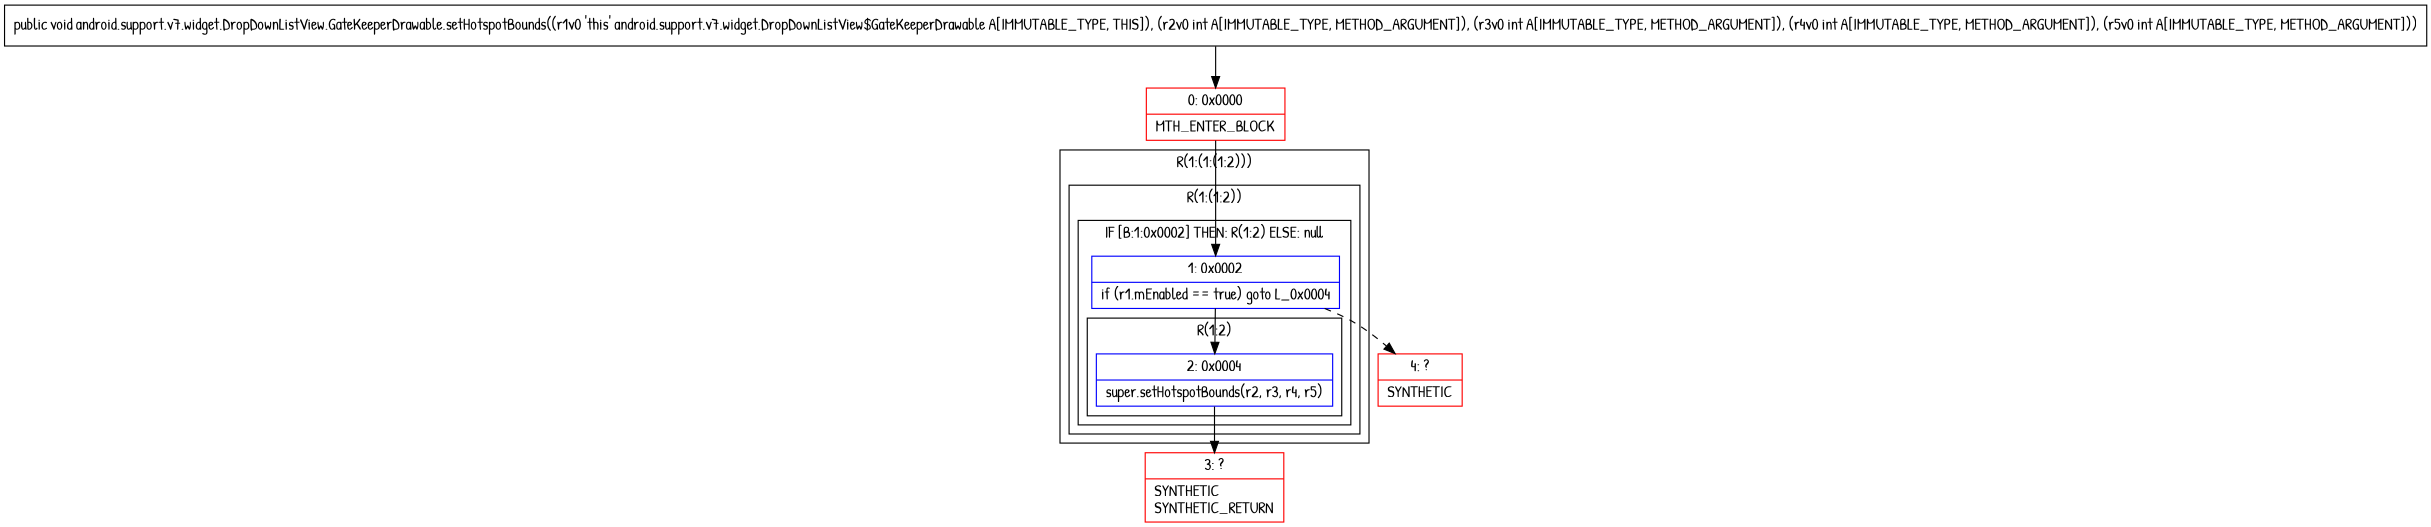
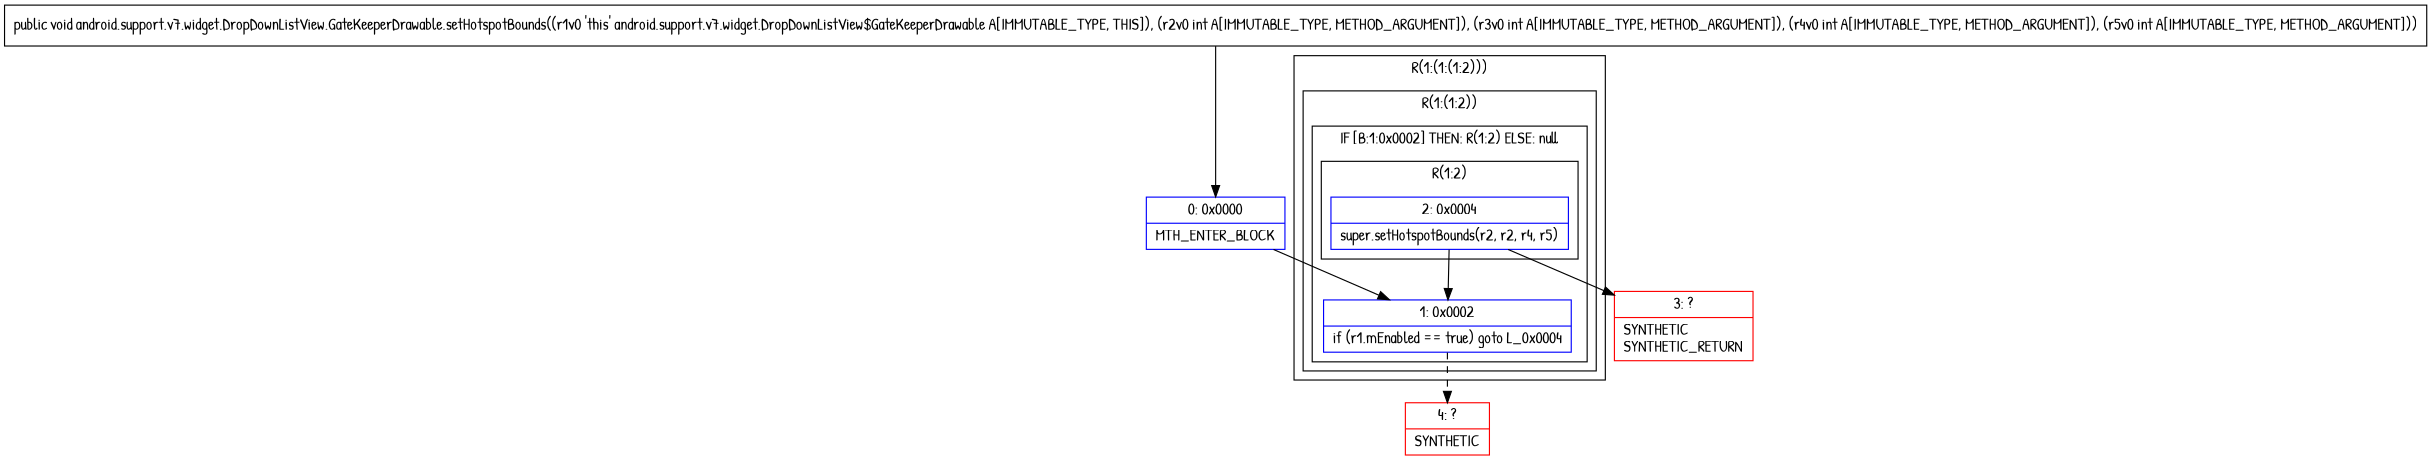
(1216, 114) -> (1216, 223)
(1215, 325) -> (1449, 269)
(1215, 393) -> (1450, 236)
